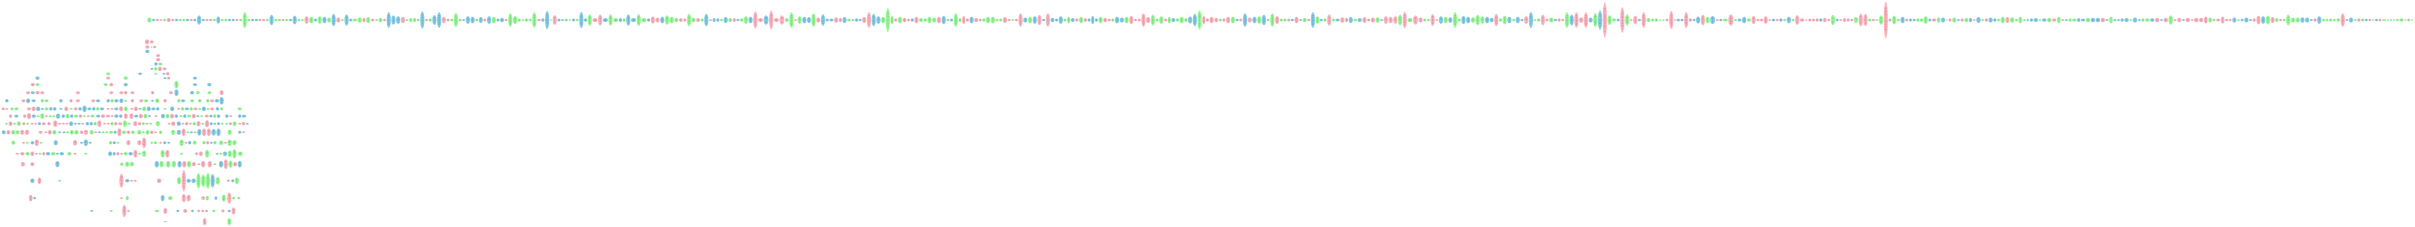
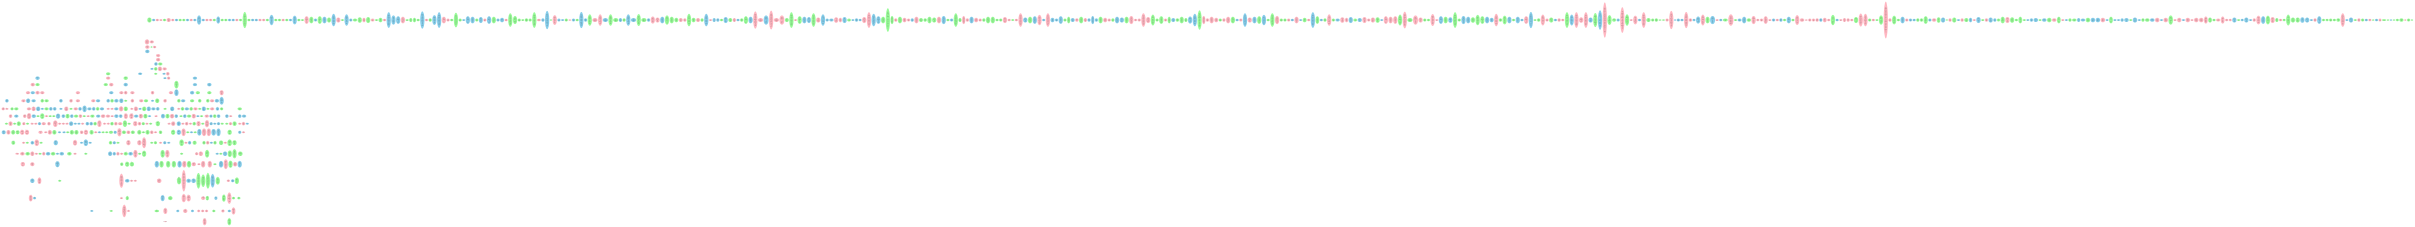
(111, 93) -> (111, 93)
